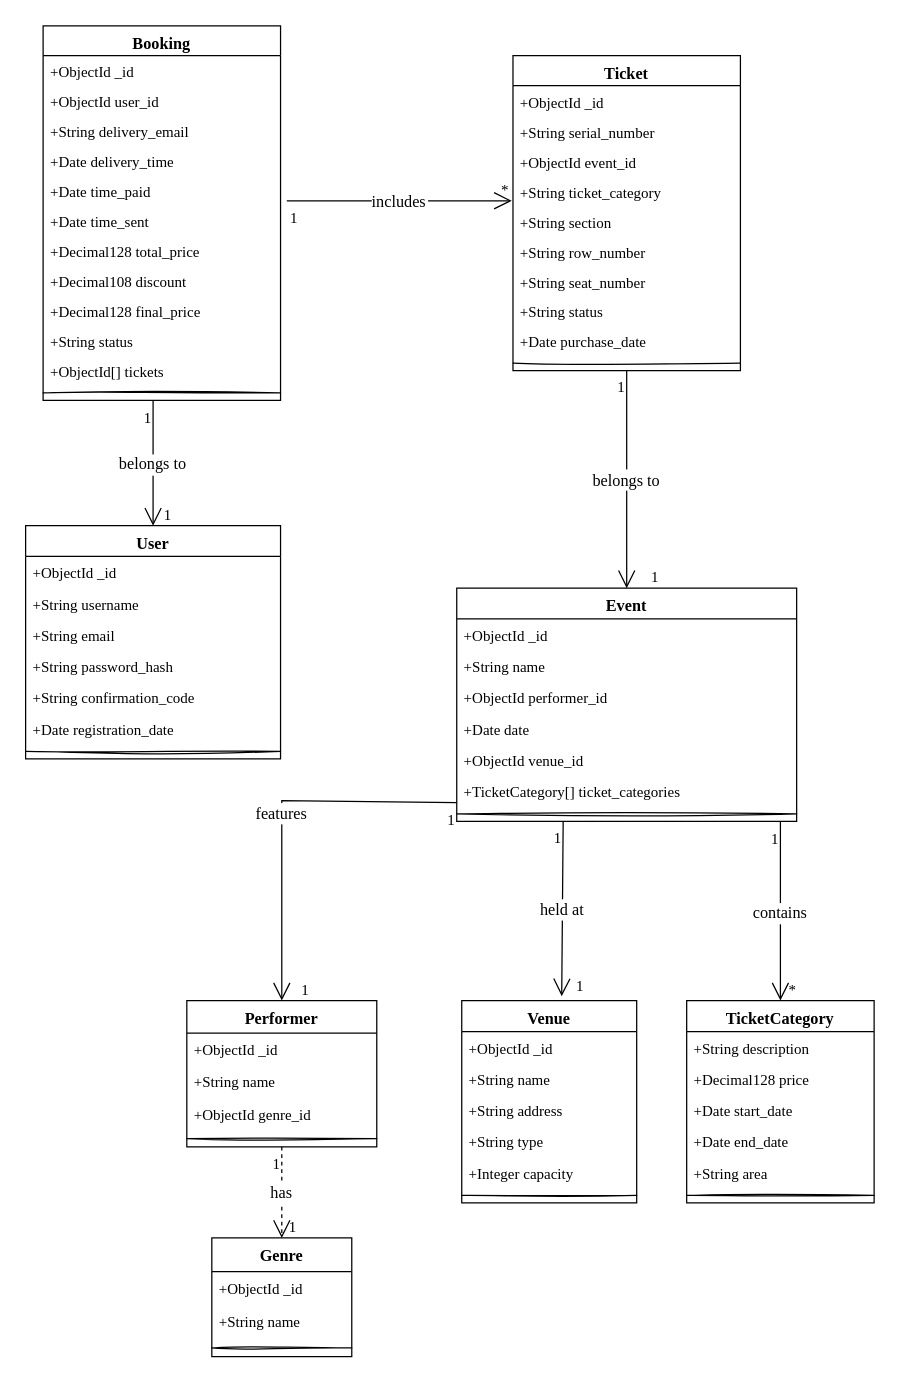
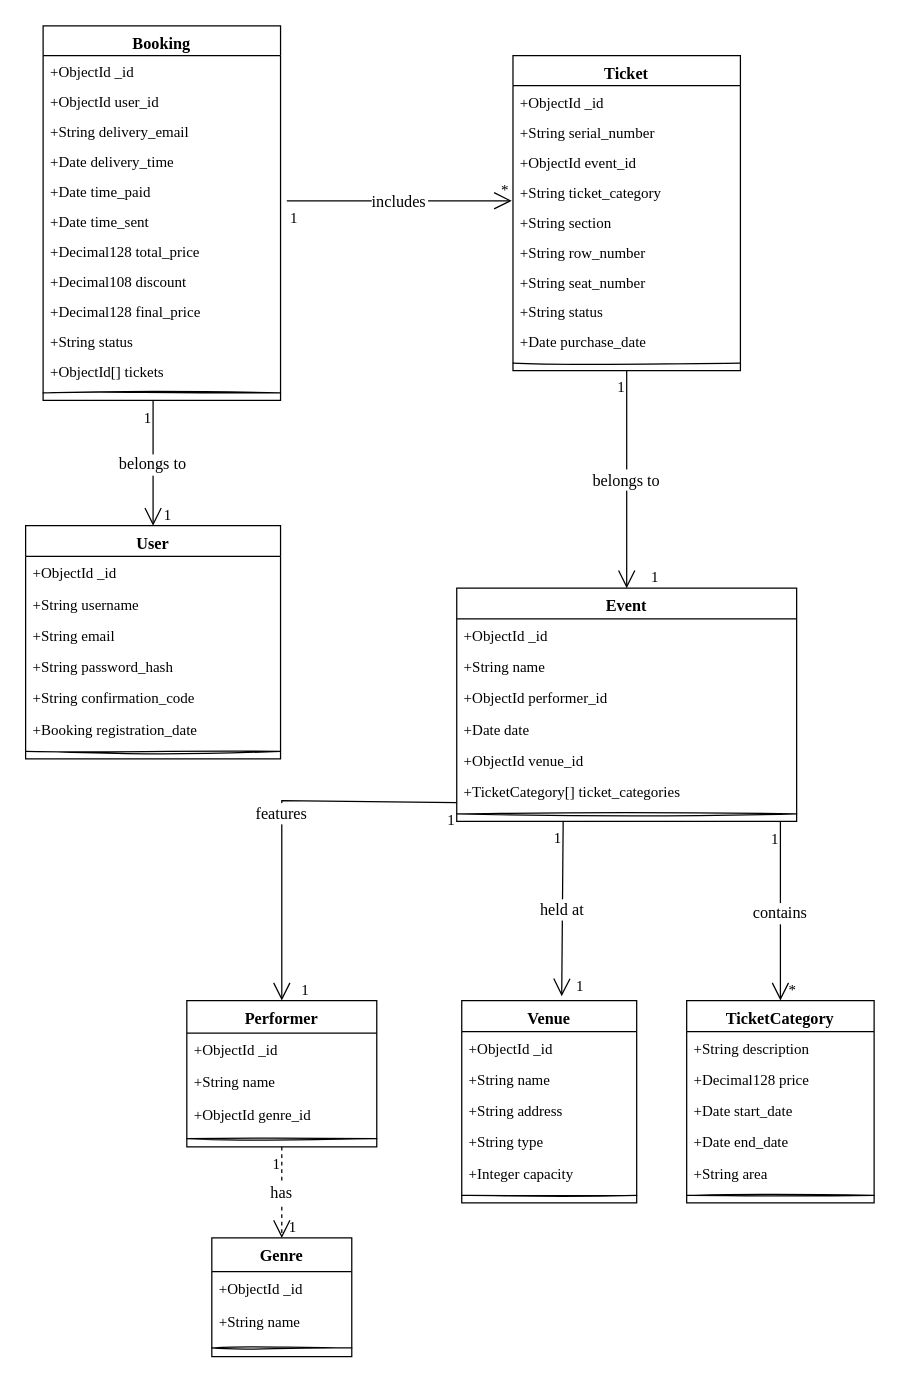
(123, 730) -> (134, 730)
